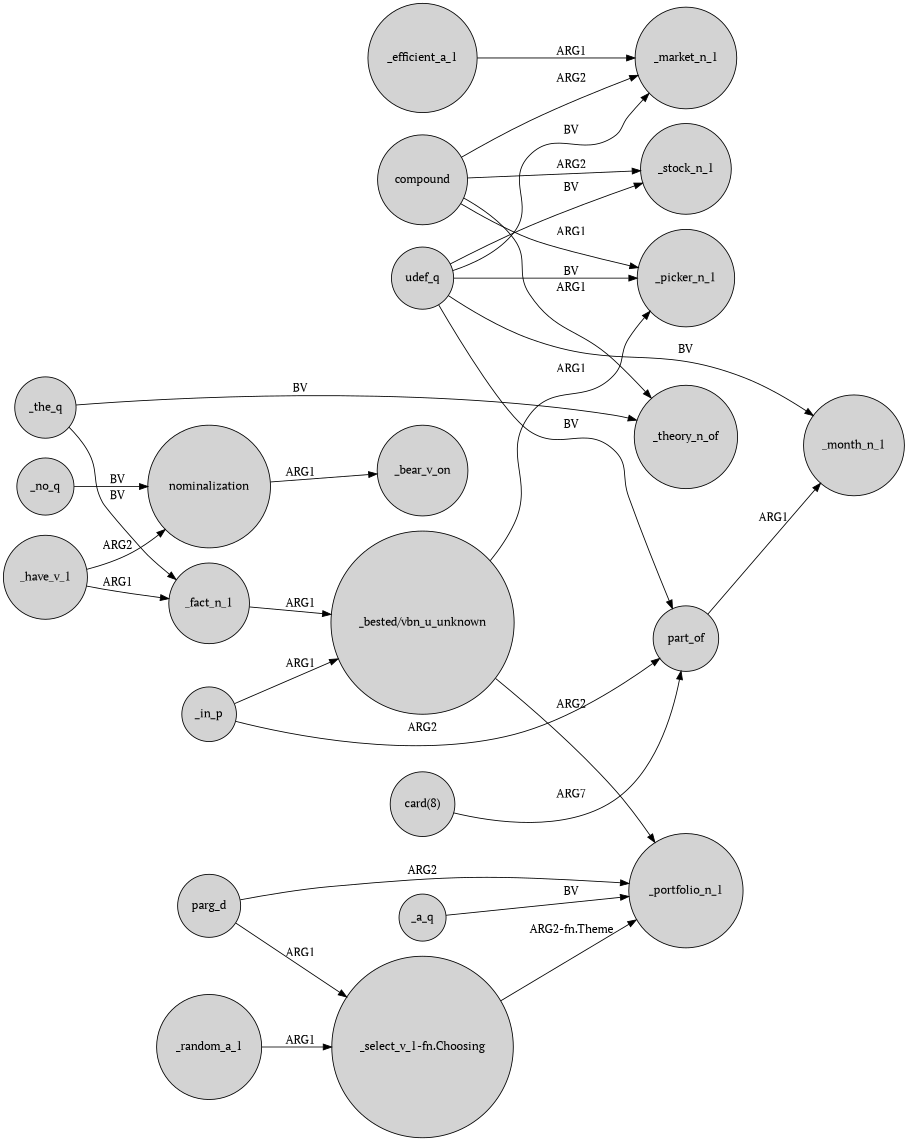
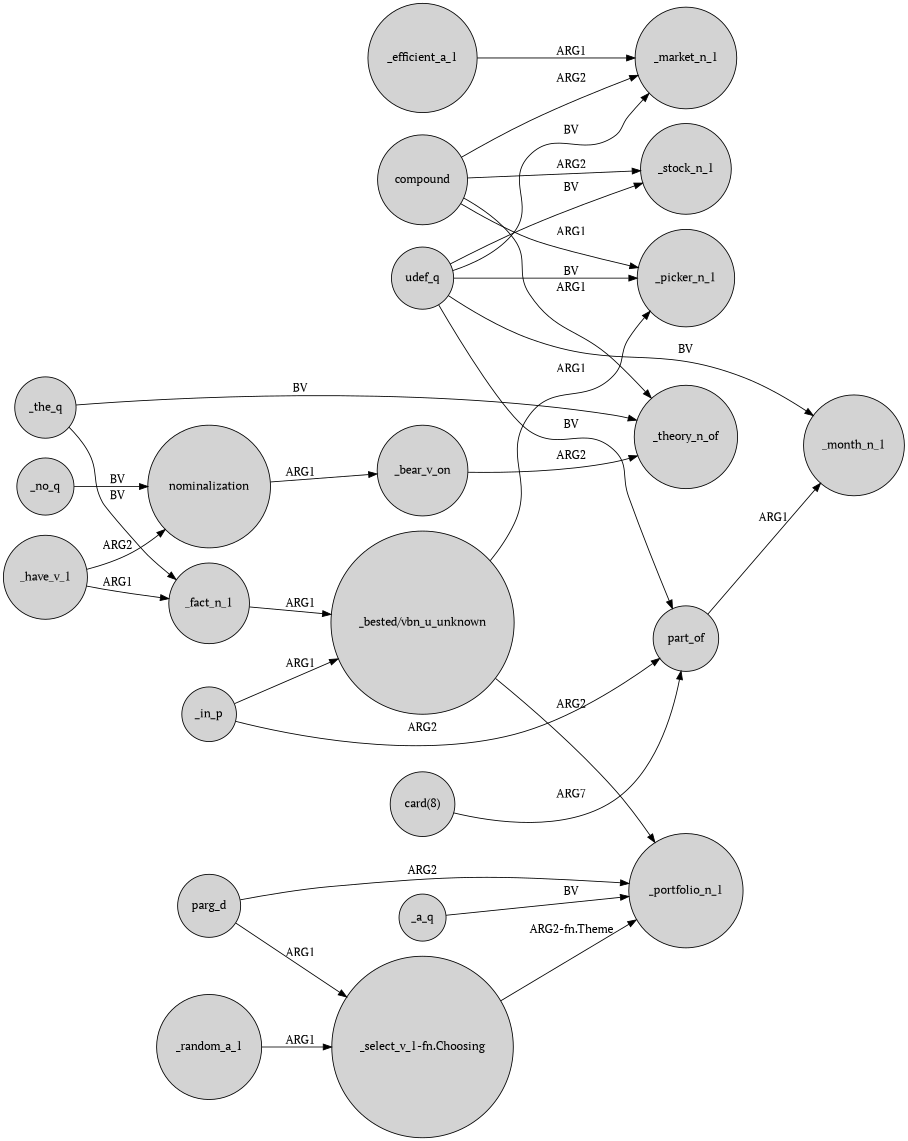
none -> (549, 470)
